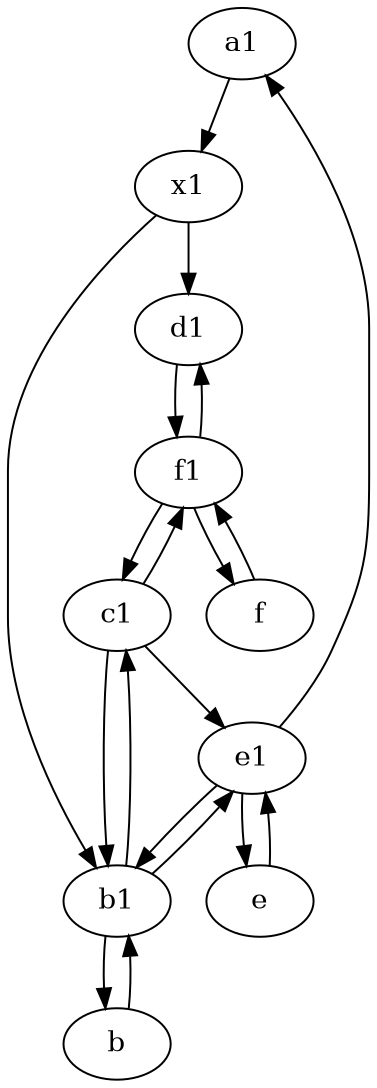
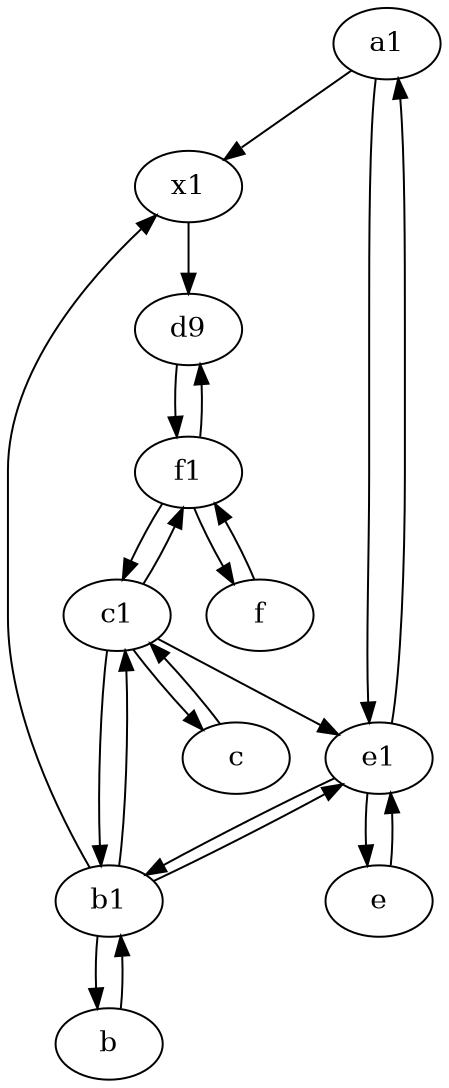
(189, 329) -> (189, 329)
none -> (369, 390)
(8, 517) -> (8, 535)
none -> (236, 758)
